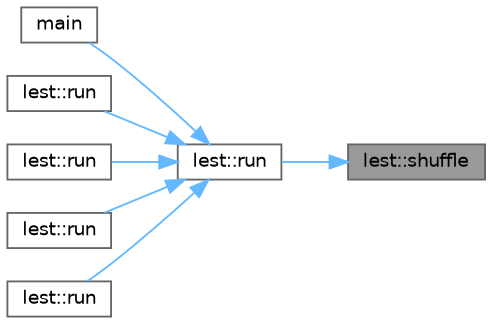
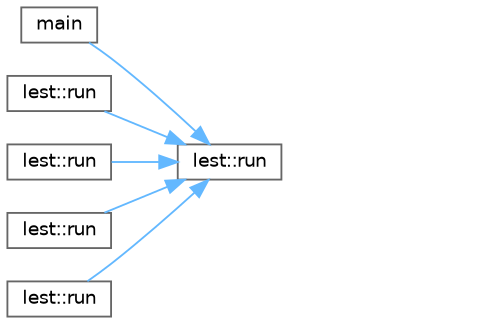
(417, 162) -> none
